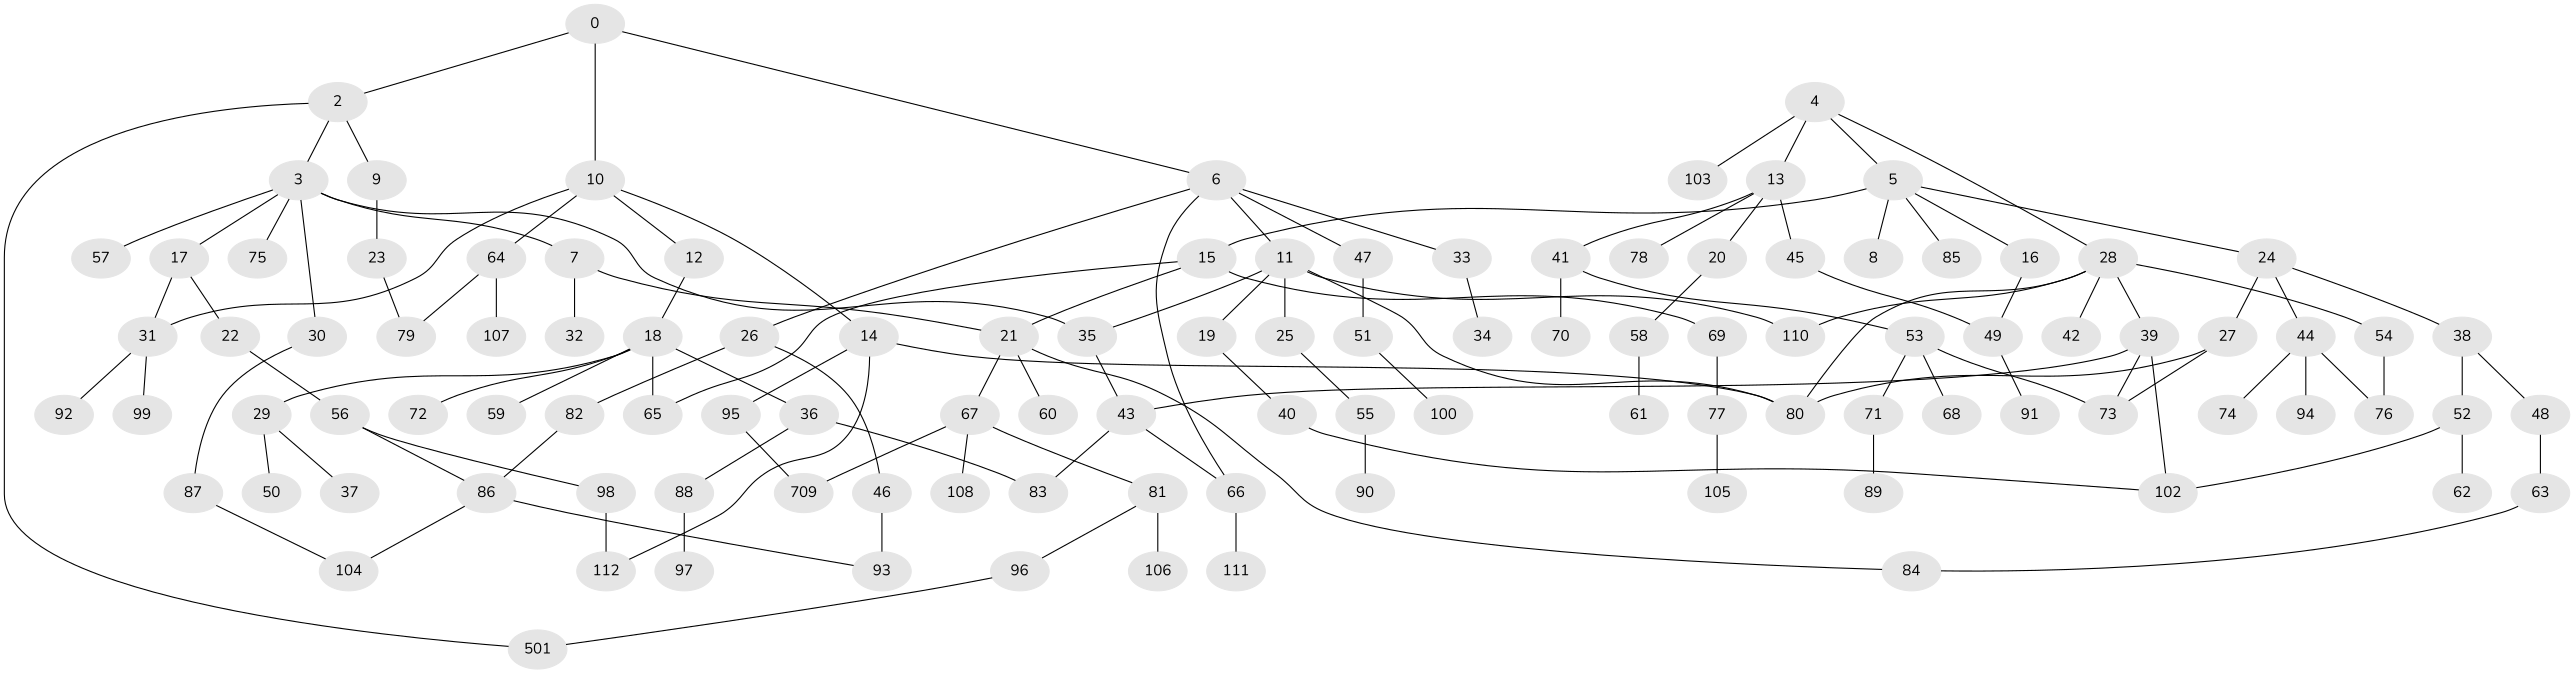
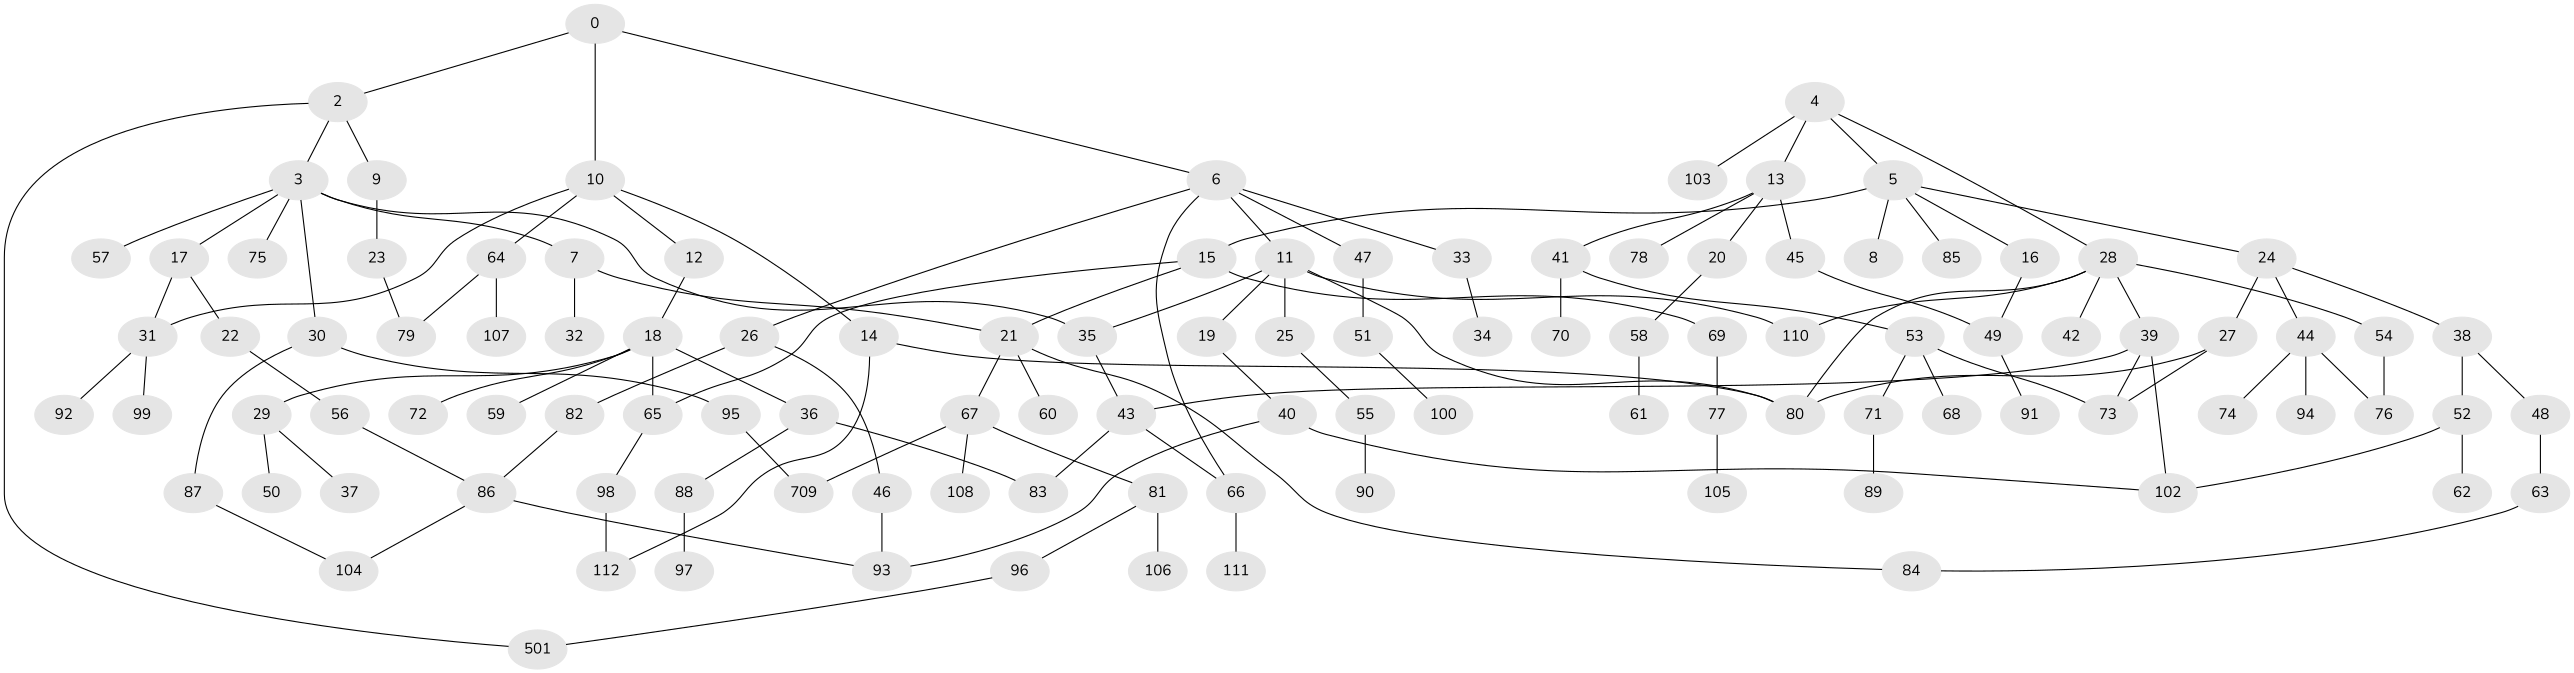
(800, 376) -> (591, 376)
(470, 460) -> (629, 454)
none -> (1090, 503)
